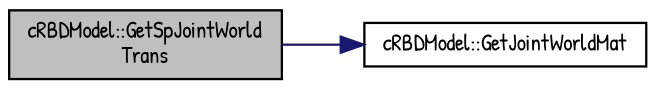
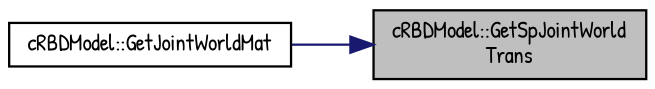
(311, 45) -> (321, 45)
